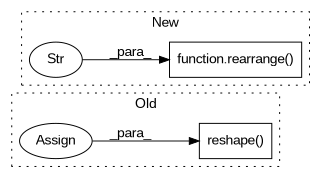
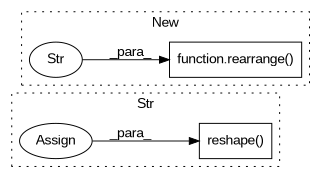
(146, 104) -> (146, 104)
